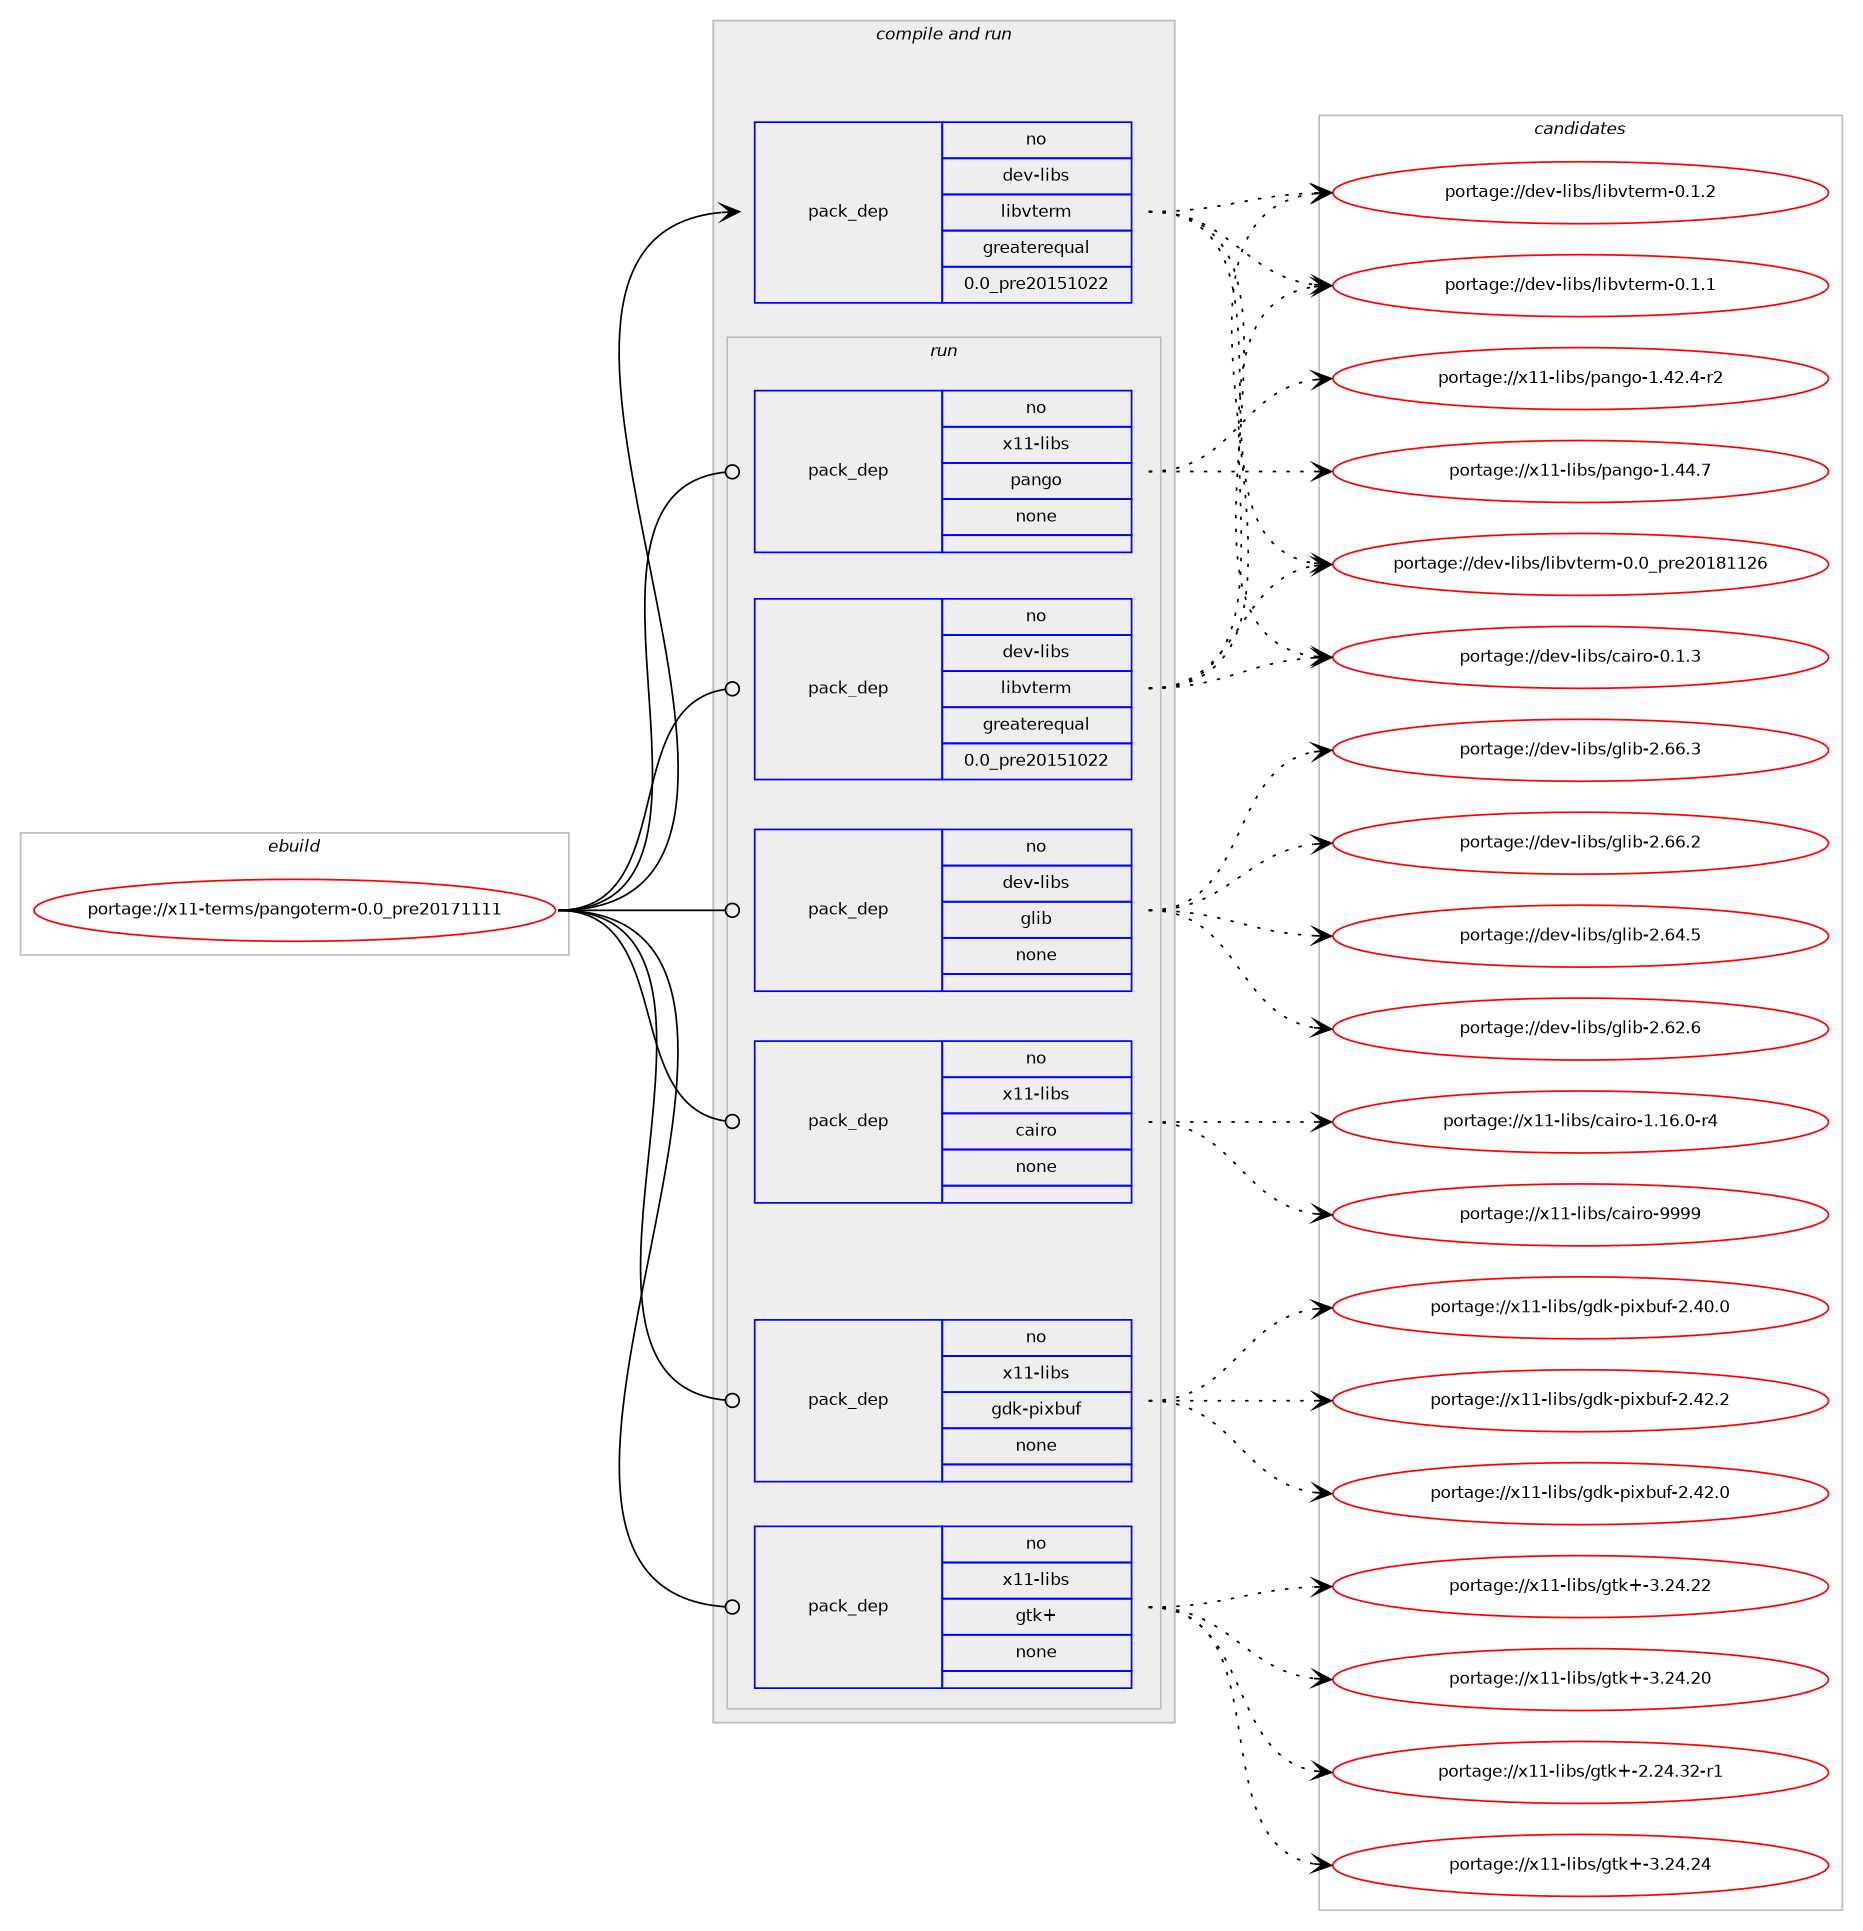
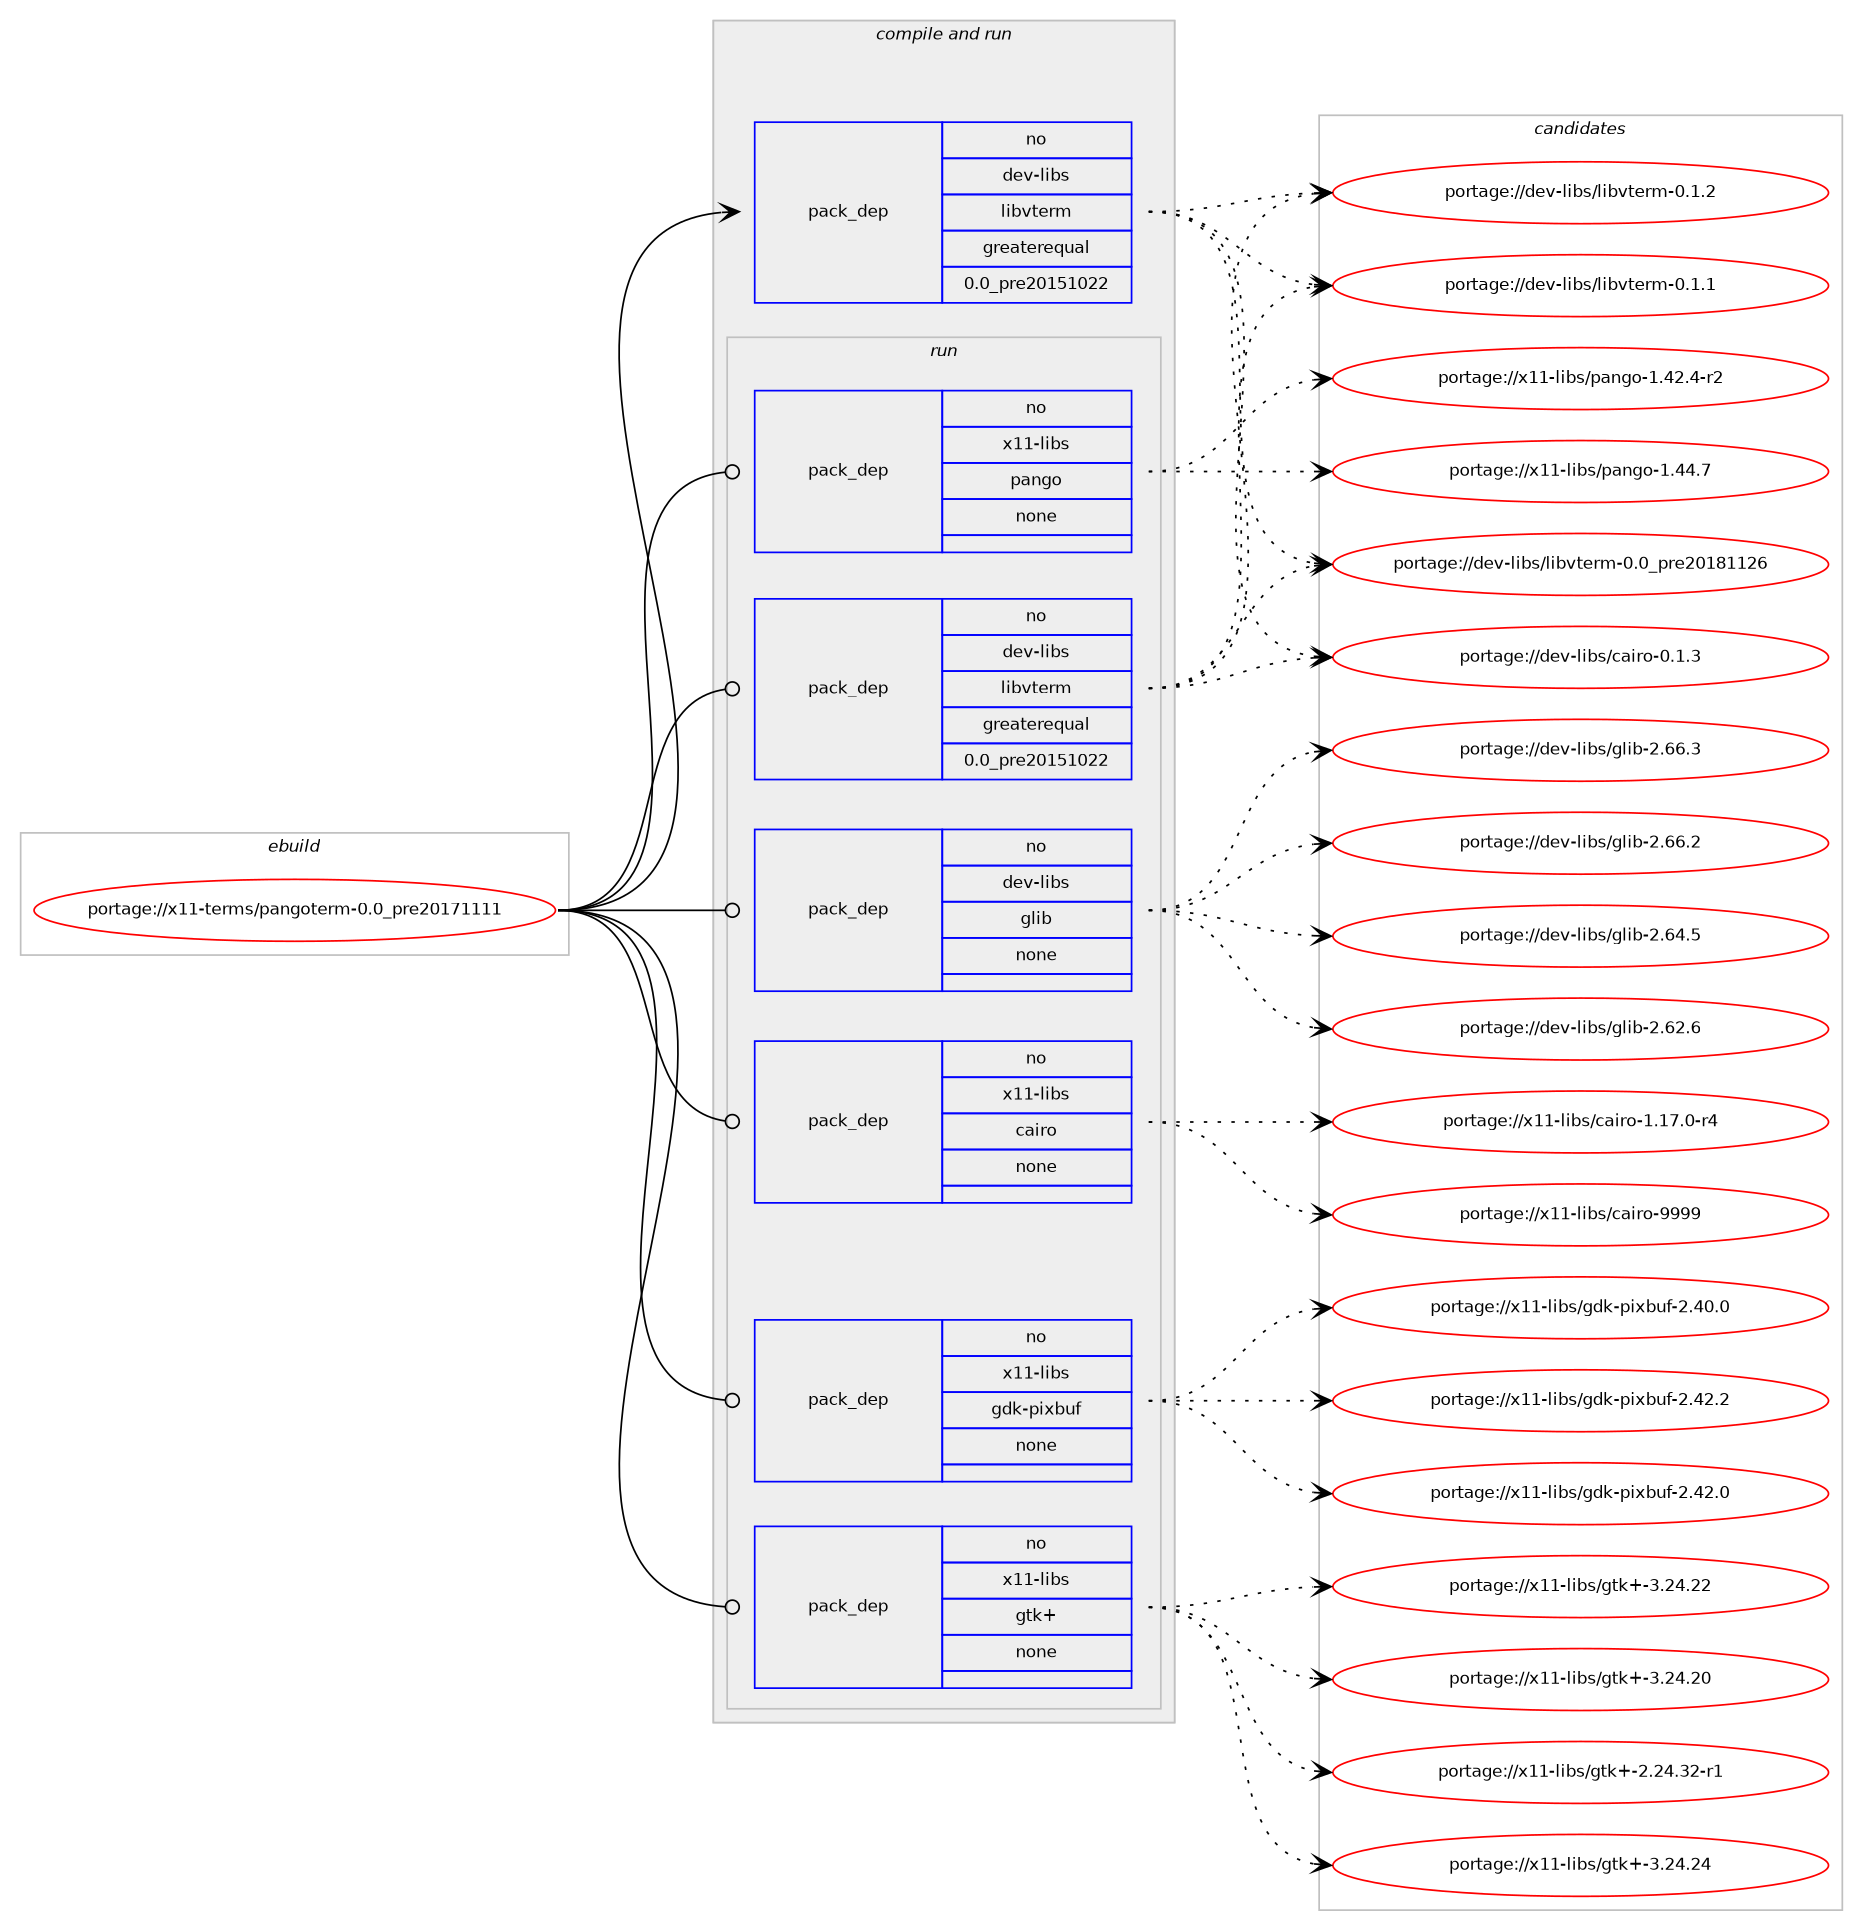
(1581, 1122) -> (1581, 1122)
